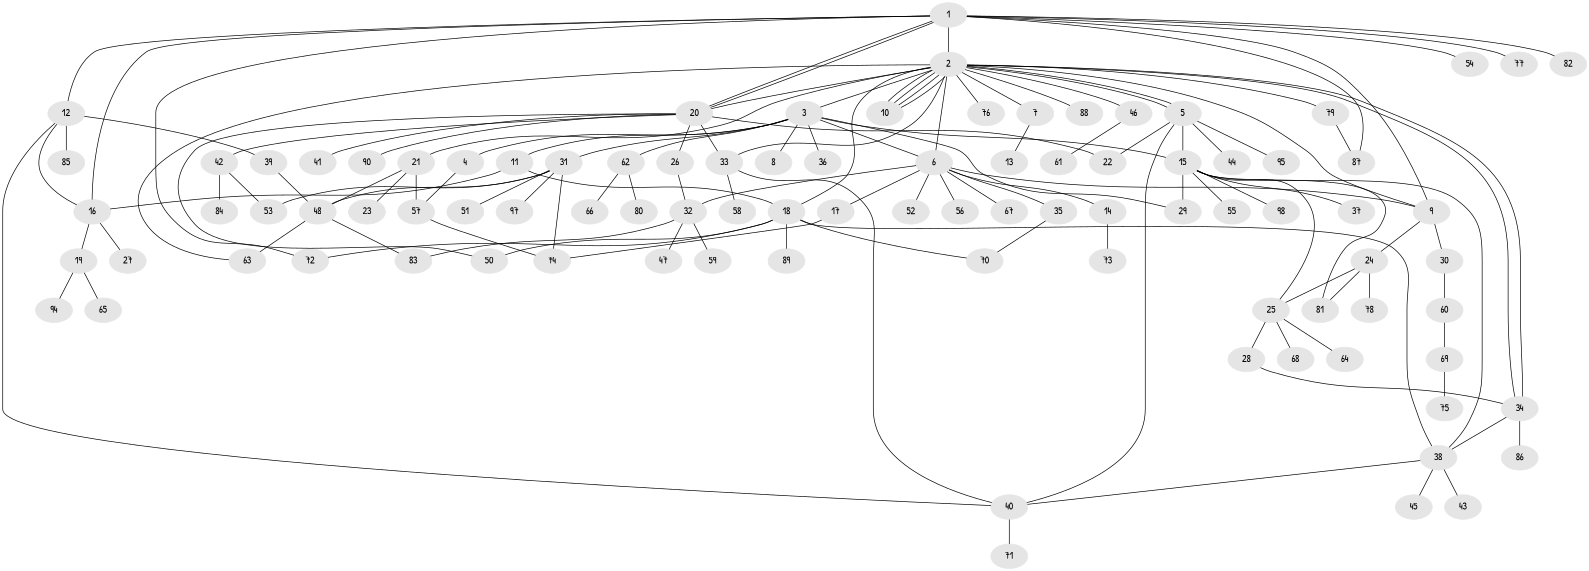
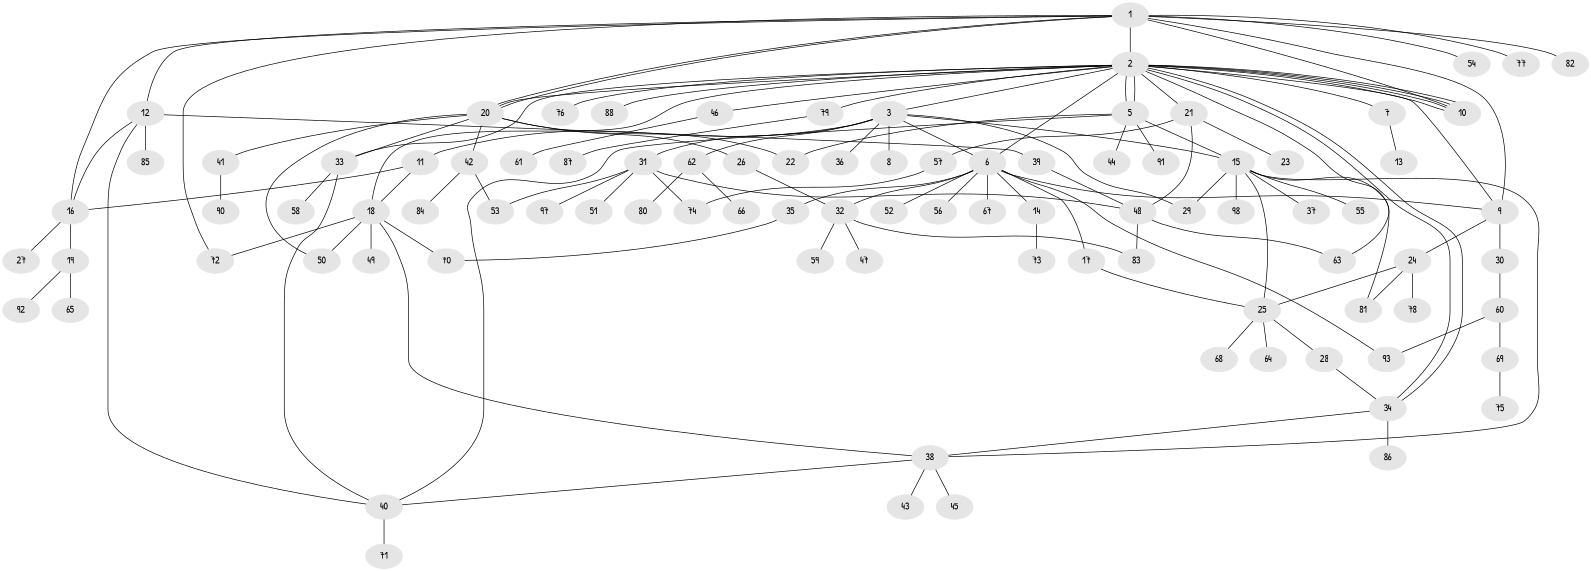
(1192, 42) -> (1299, 59)
(512, 126) -> (221, 187)
(465, 163) -> none
(1281, 163) -> (1161, 163)
(734, 235) -> (1172, 291)
(787, 261) -> (371, 261)
(54, 310) -> (21, 310)
none -> (1386, 359)
